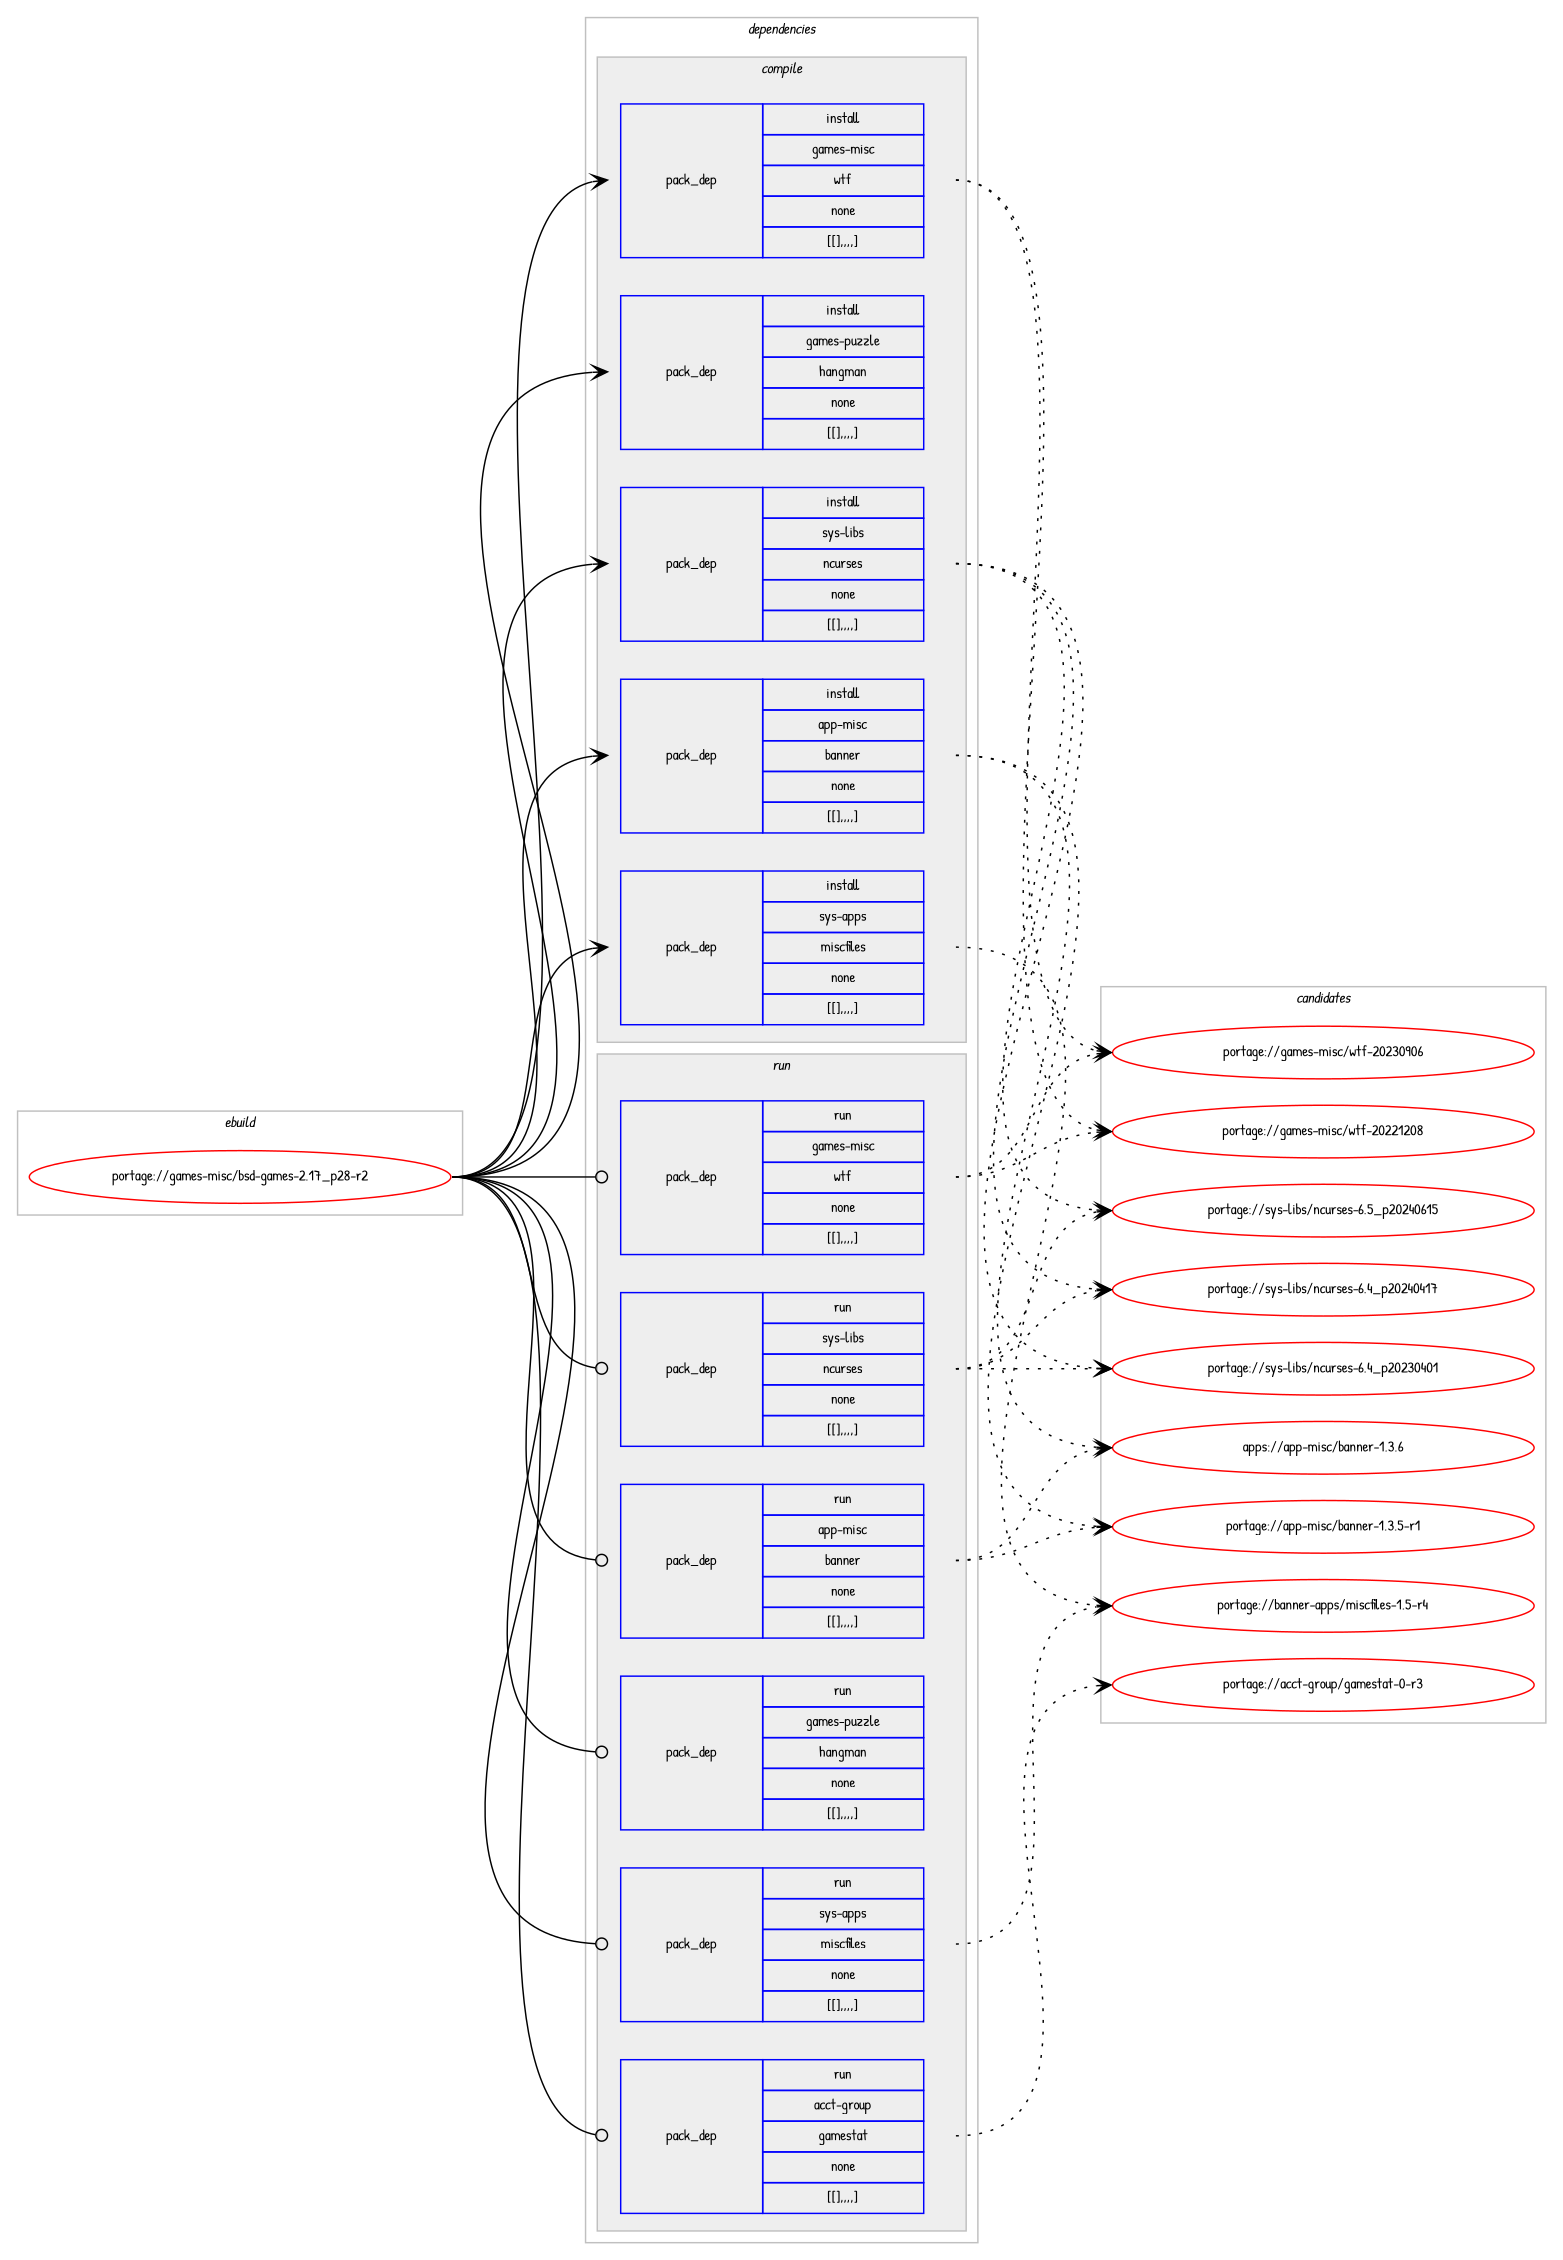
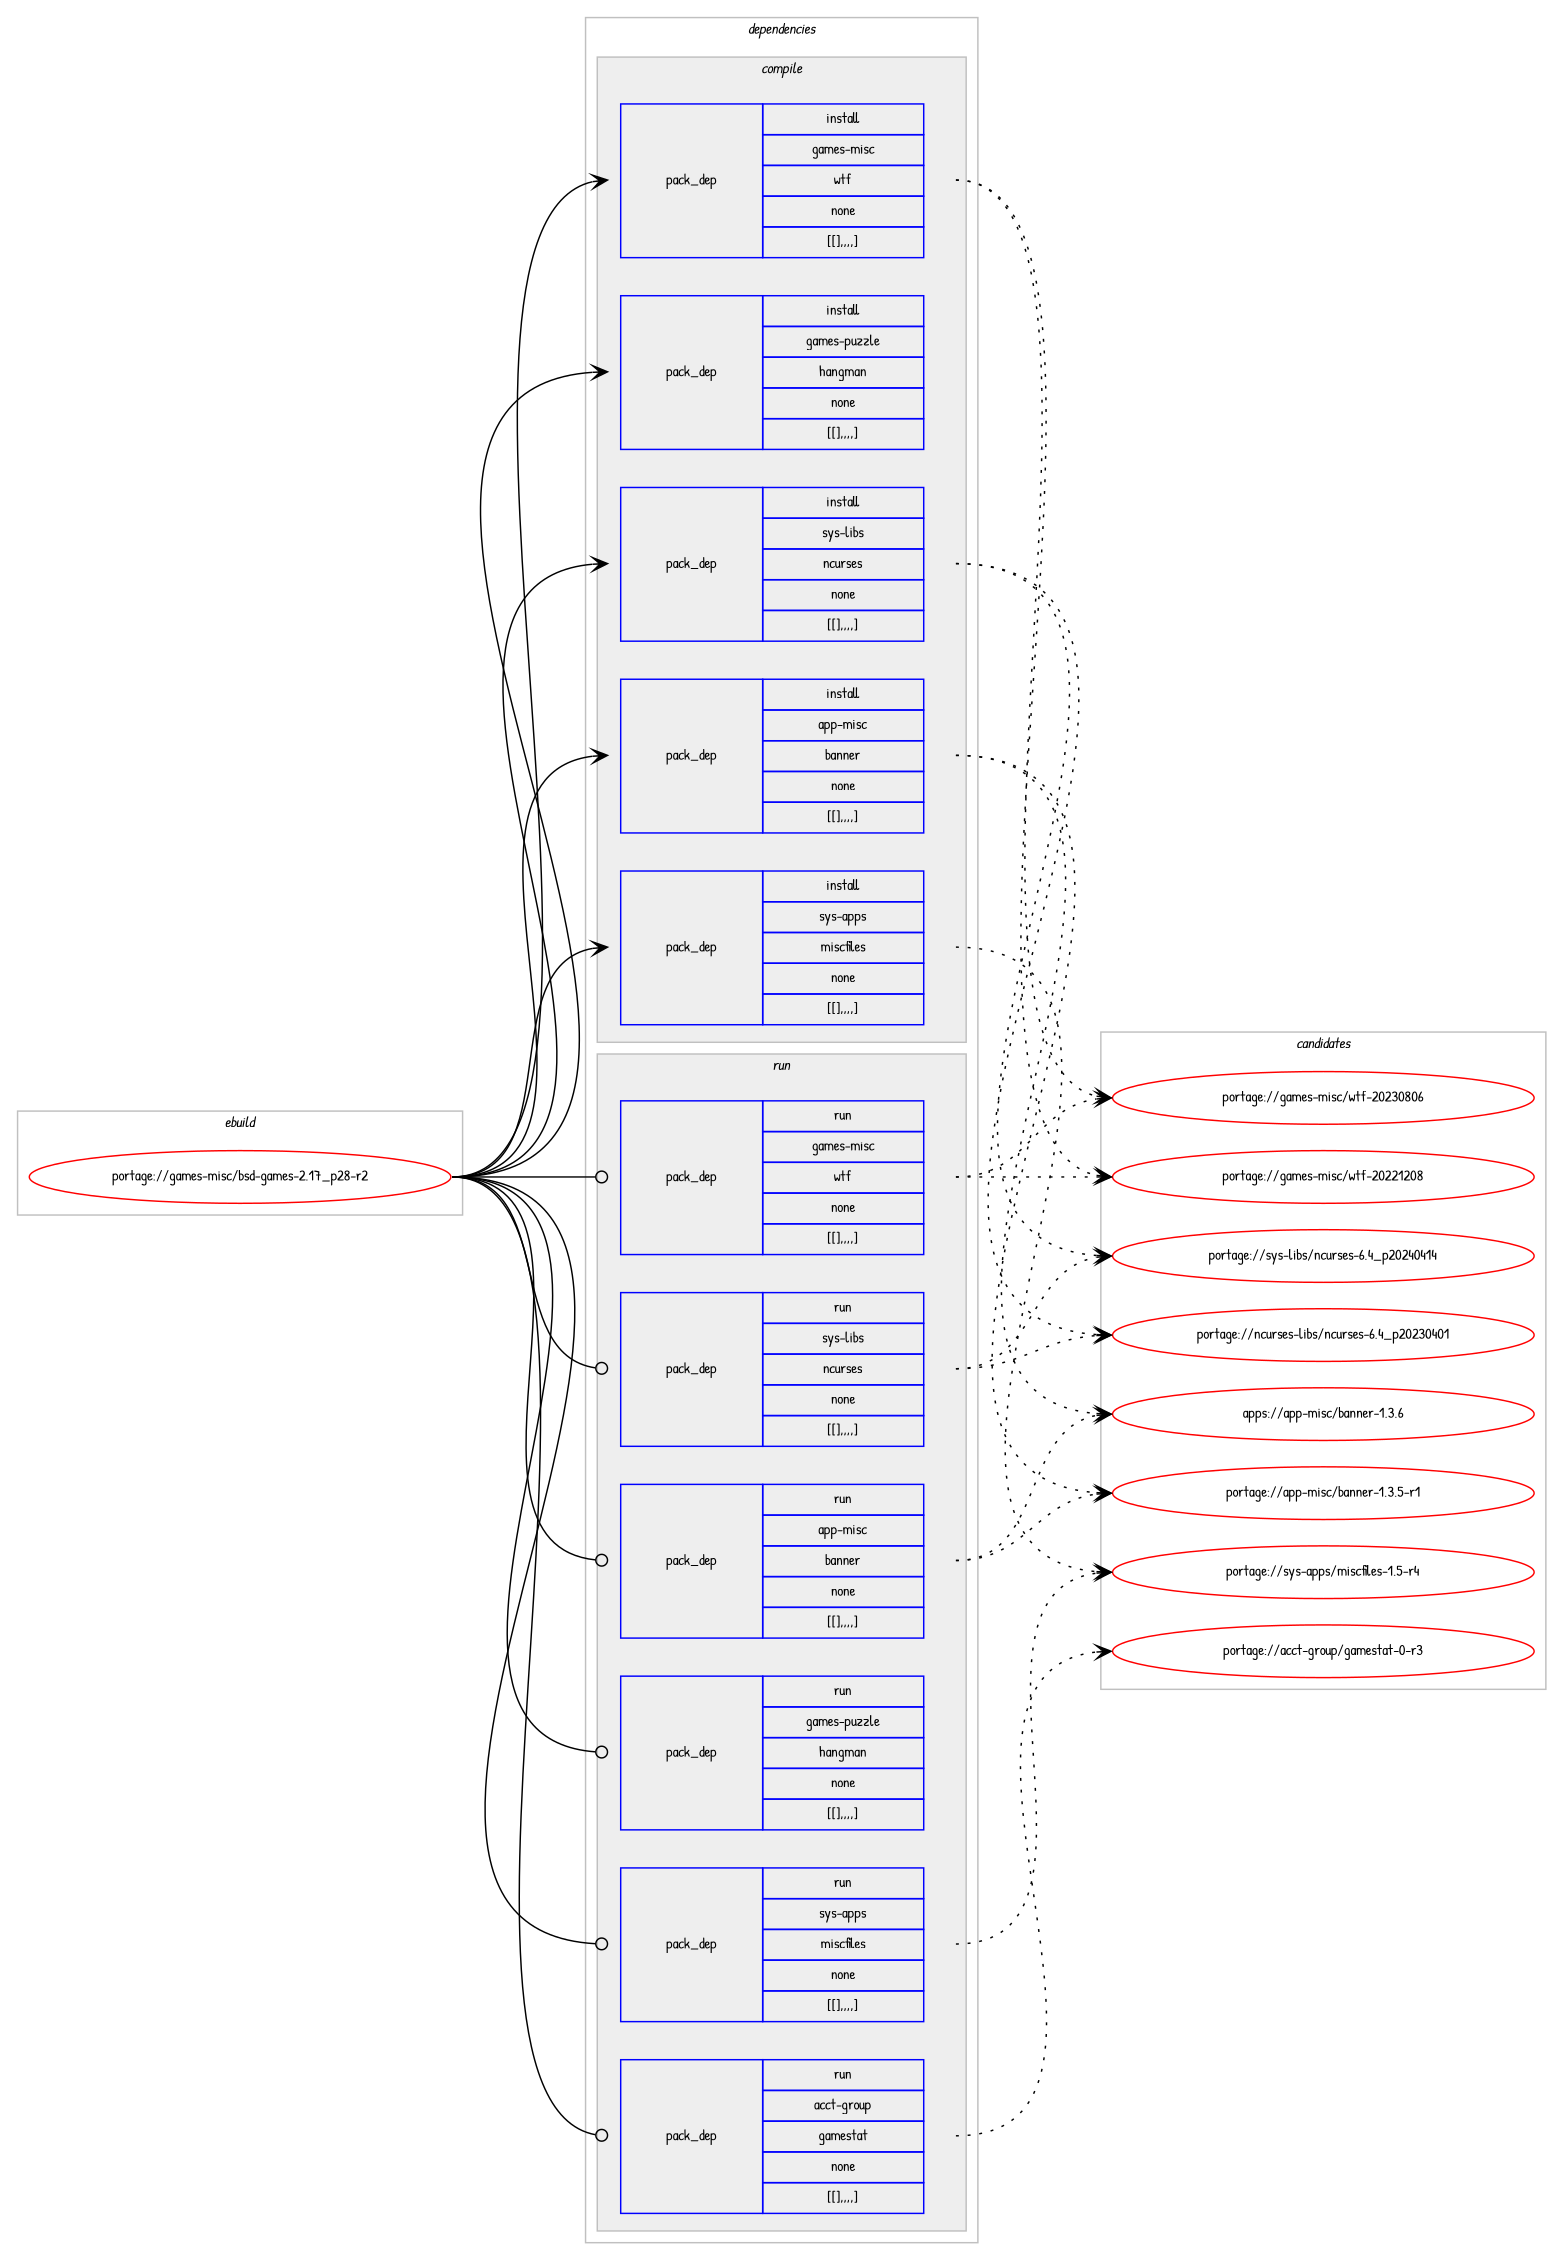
(1323, 1053) -> (1323, 1098)
(1323, 1211) -> none
(1323, 1290) -> (1323, 1256)
(1323, 1369) -> (1323, 1335)
(1323, 1606) -> (1323, 1572)
